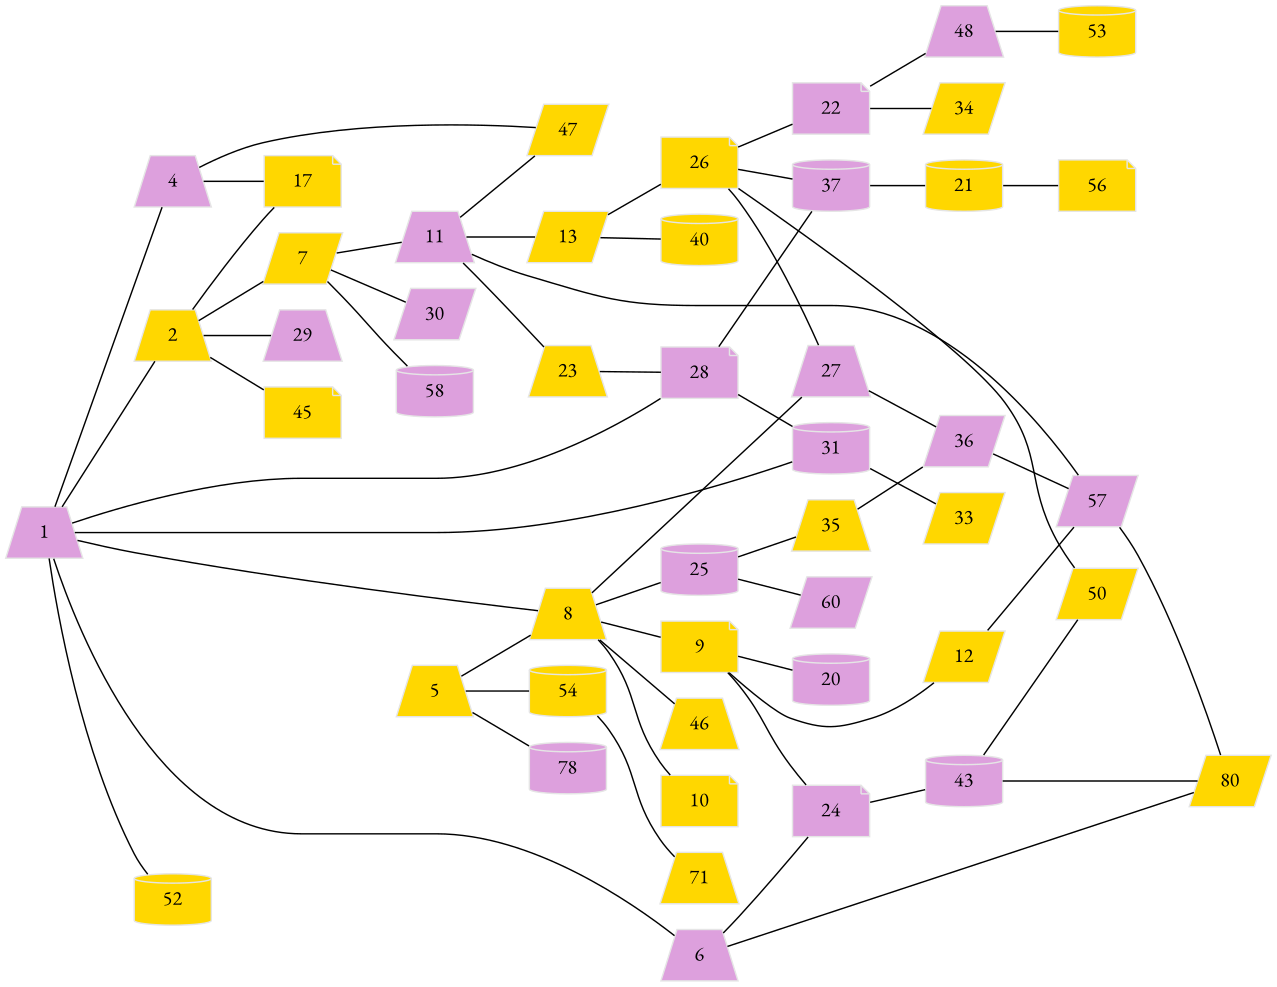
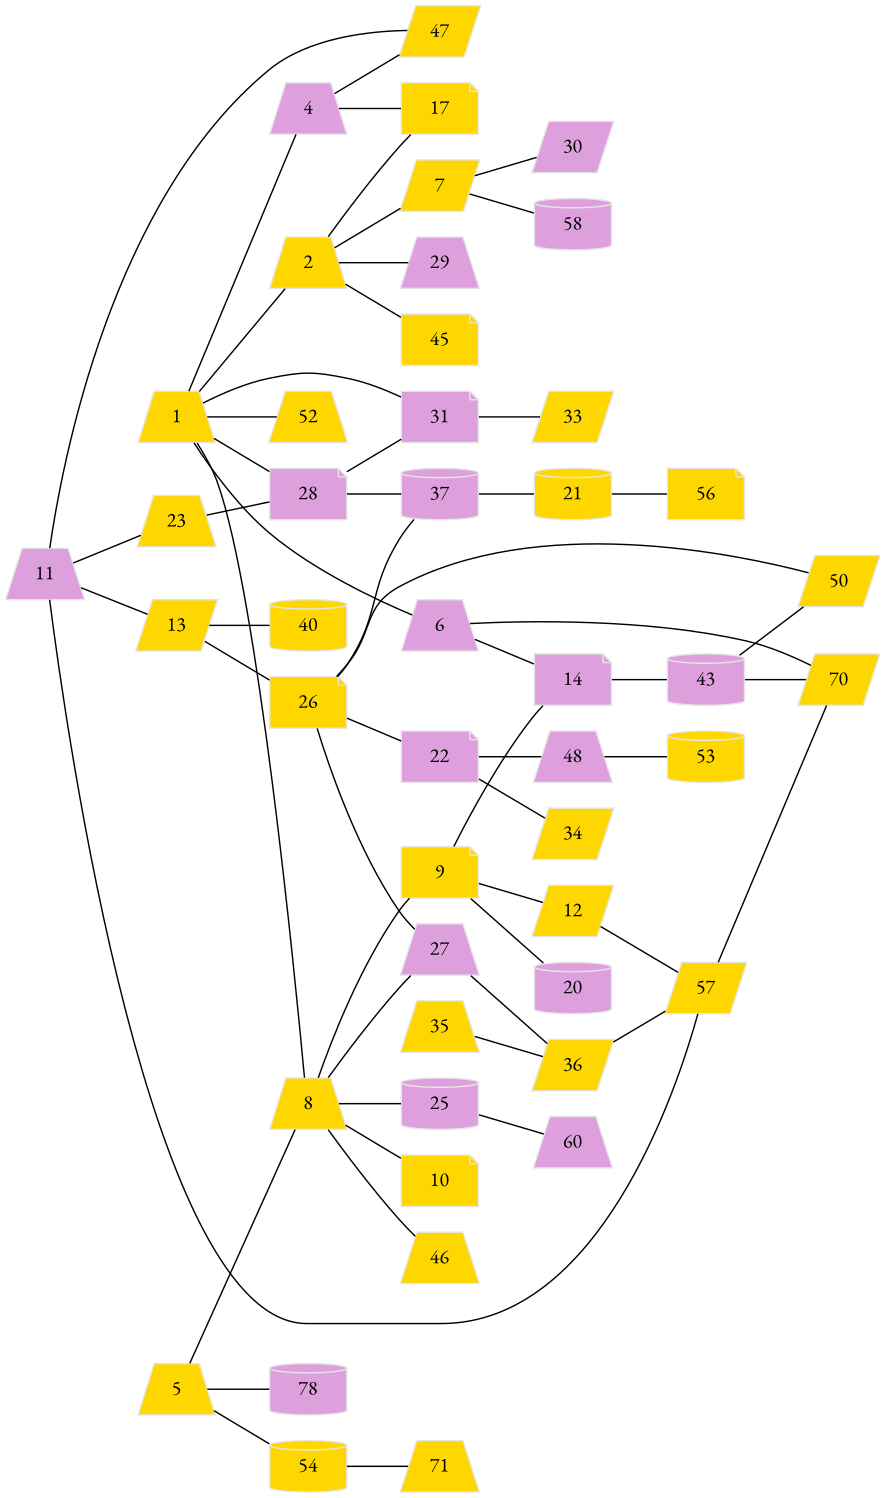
(369, 248) -> none
(964, 441) -> (573, 1065)
(831, 448) -> (440, 417)
(1097, 501) -> (706, 988)
(44, 533) -> (177, 417)
(767, 547) -> none
(831, 603) -> (573, 1142)
(1230, 781) -> (839, 680)
(831, 811) -> (573, 680)
(173, 900) -> (308, 417)
